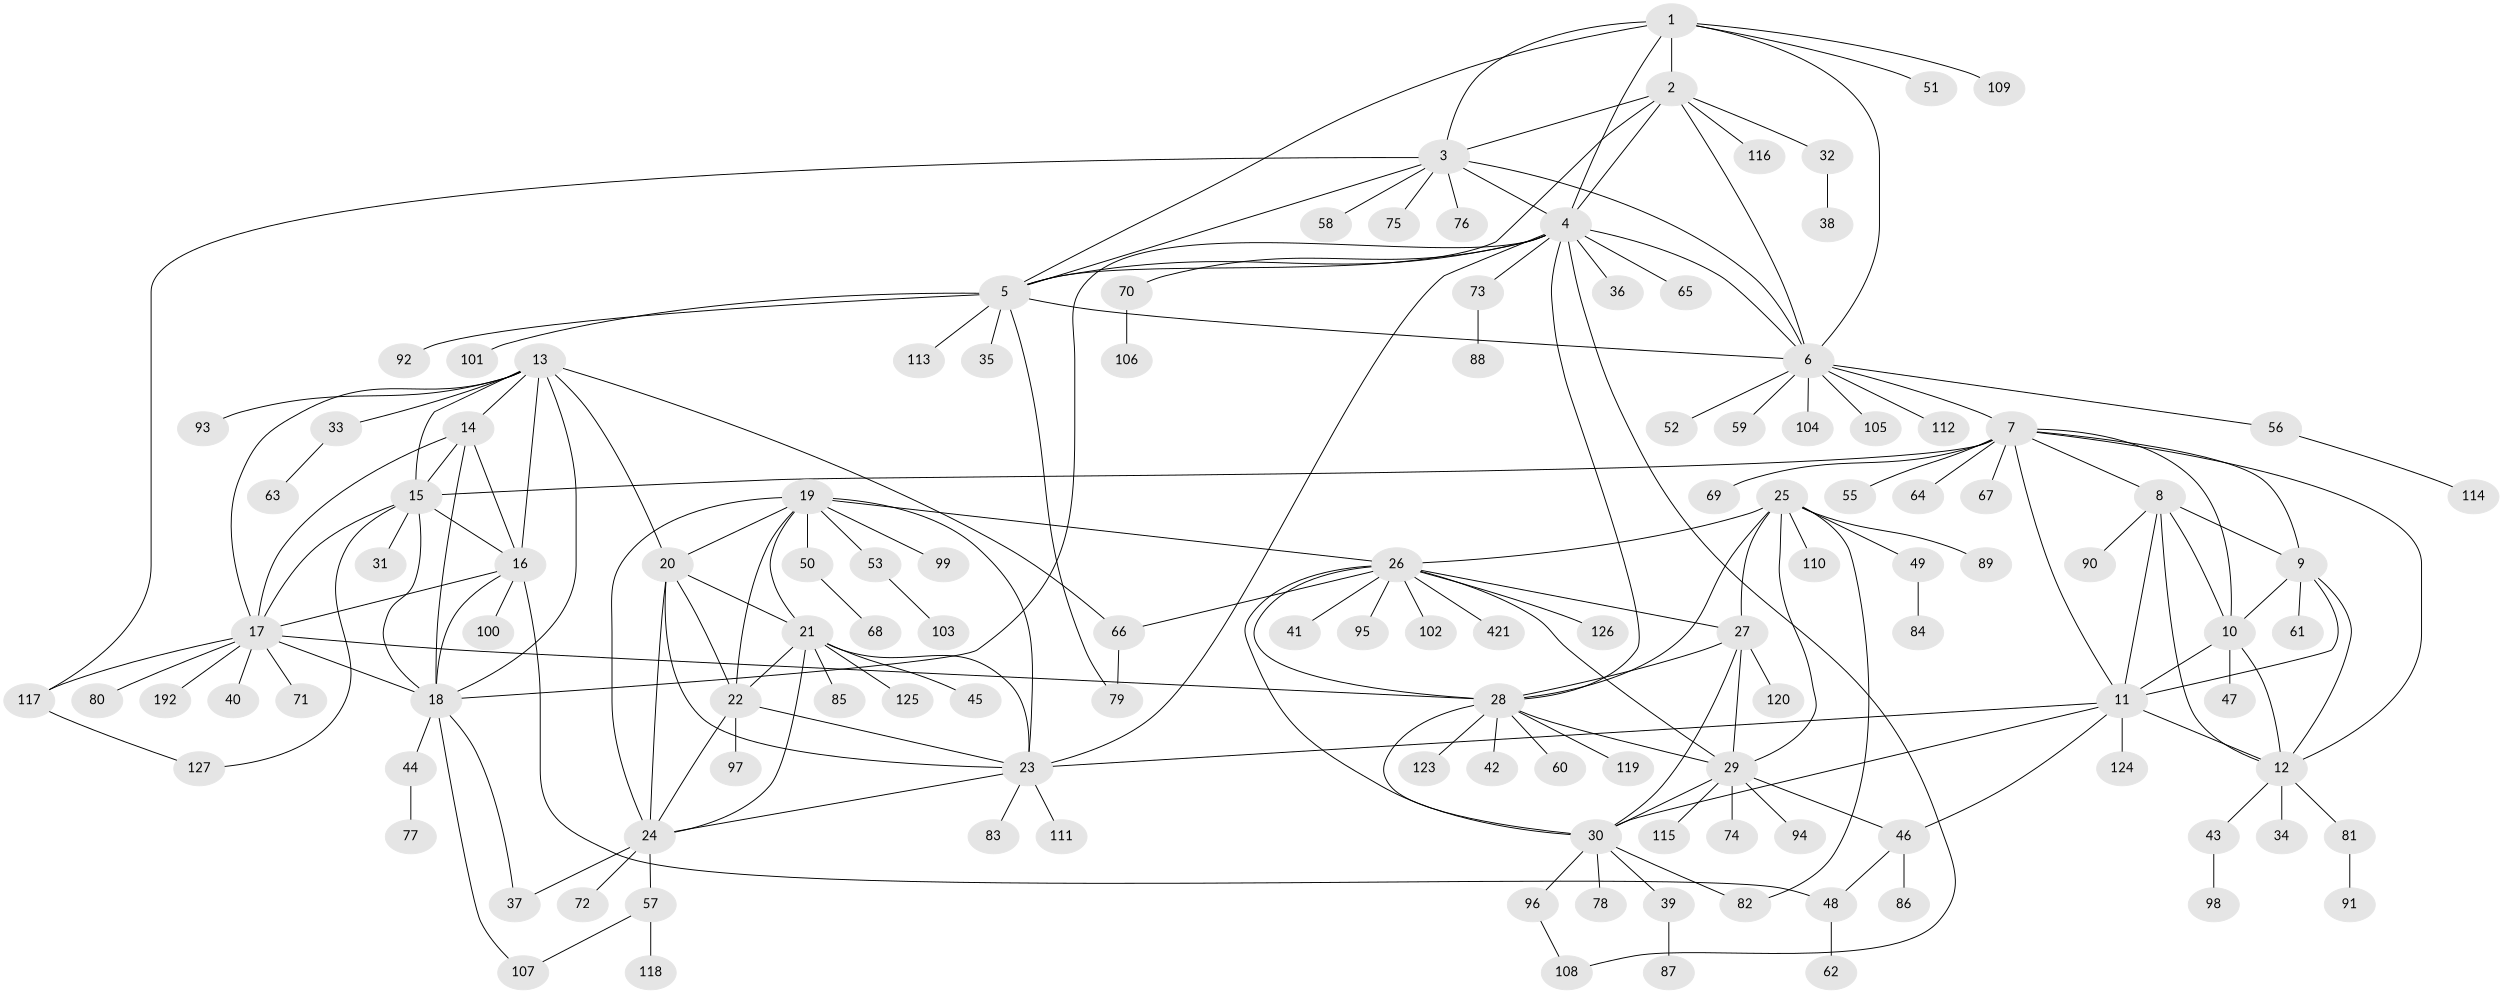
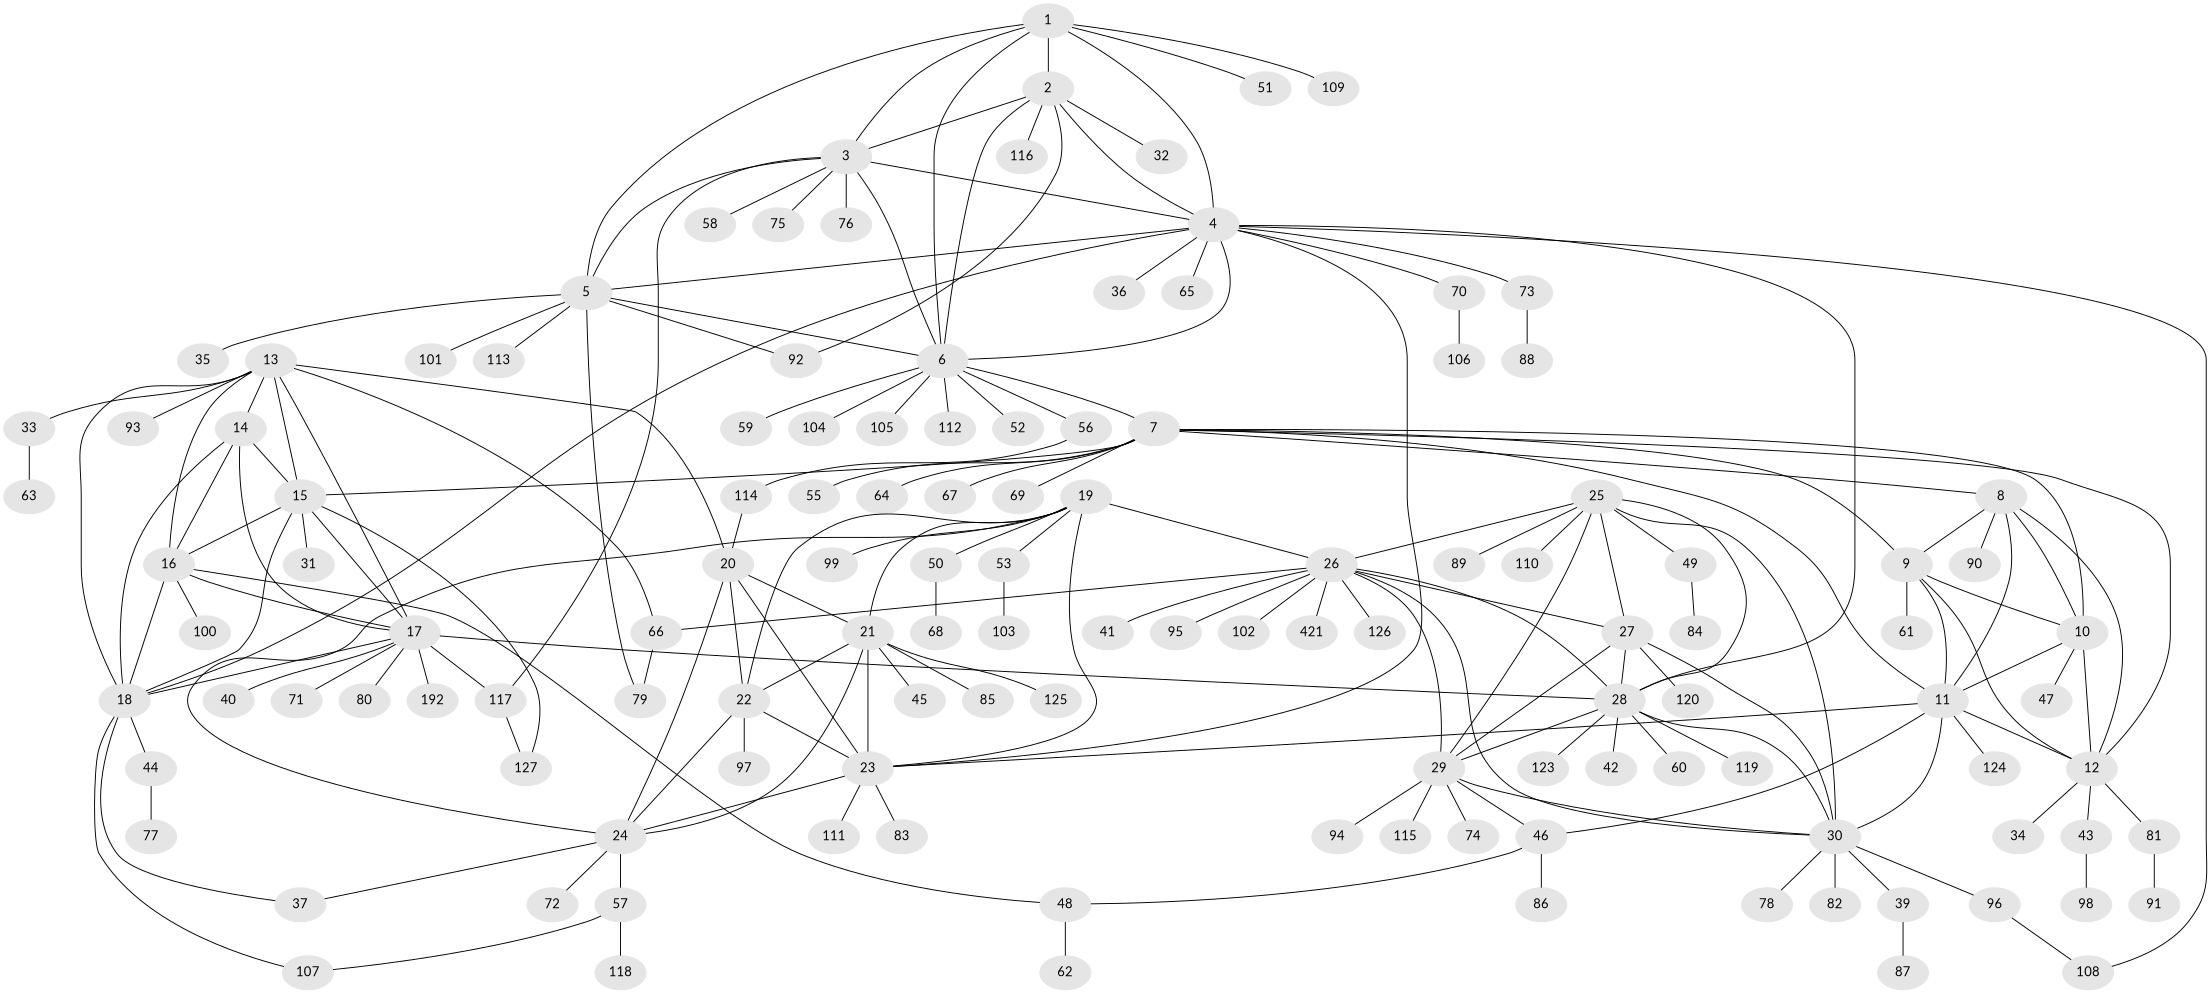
(1828, 225) -> none
(1248, 268) -> (981, 262)
(738, 531) -> (737, 531)
(1868, 723) -> (1792, 610)
